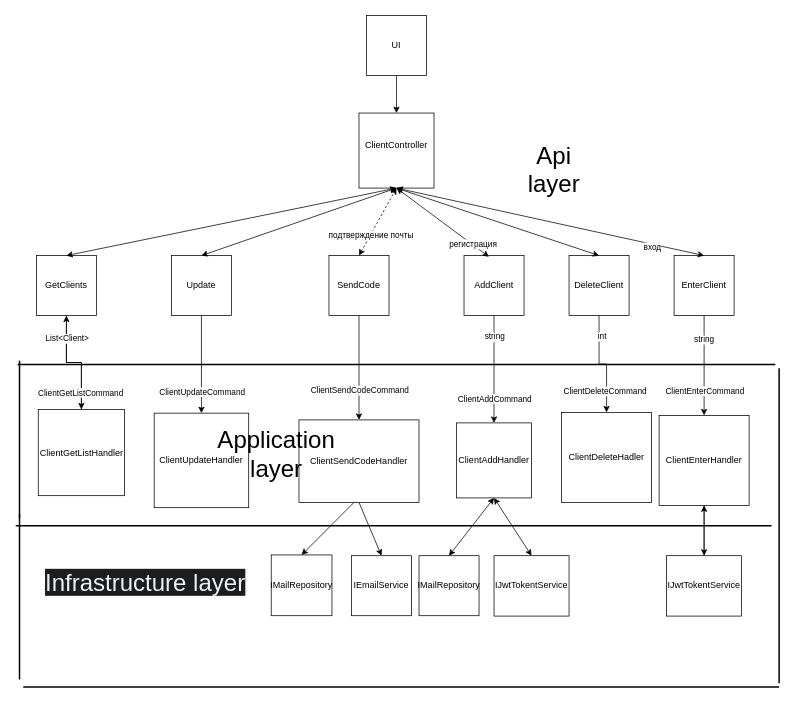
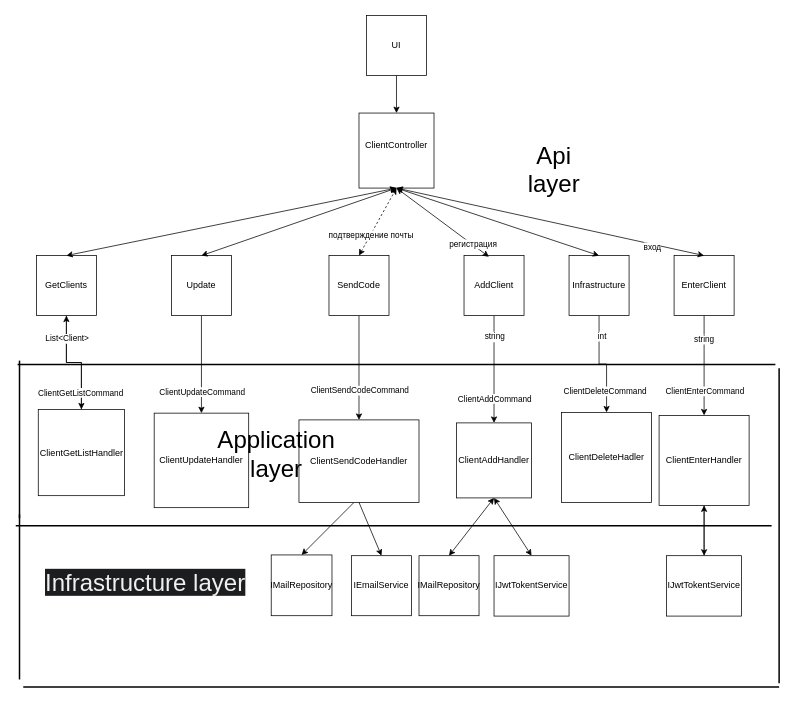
(599, 285) -> (599, 285)
